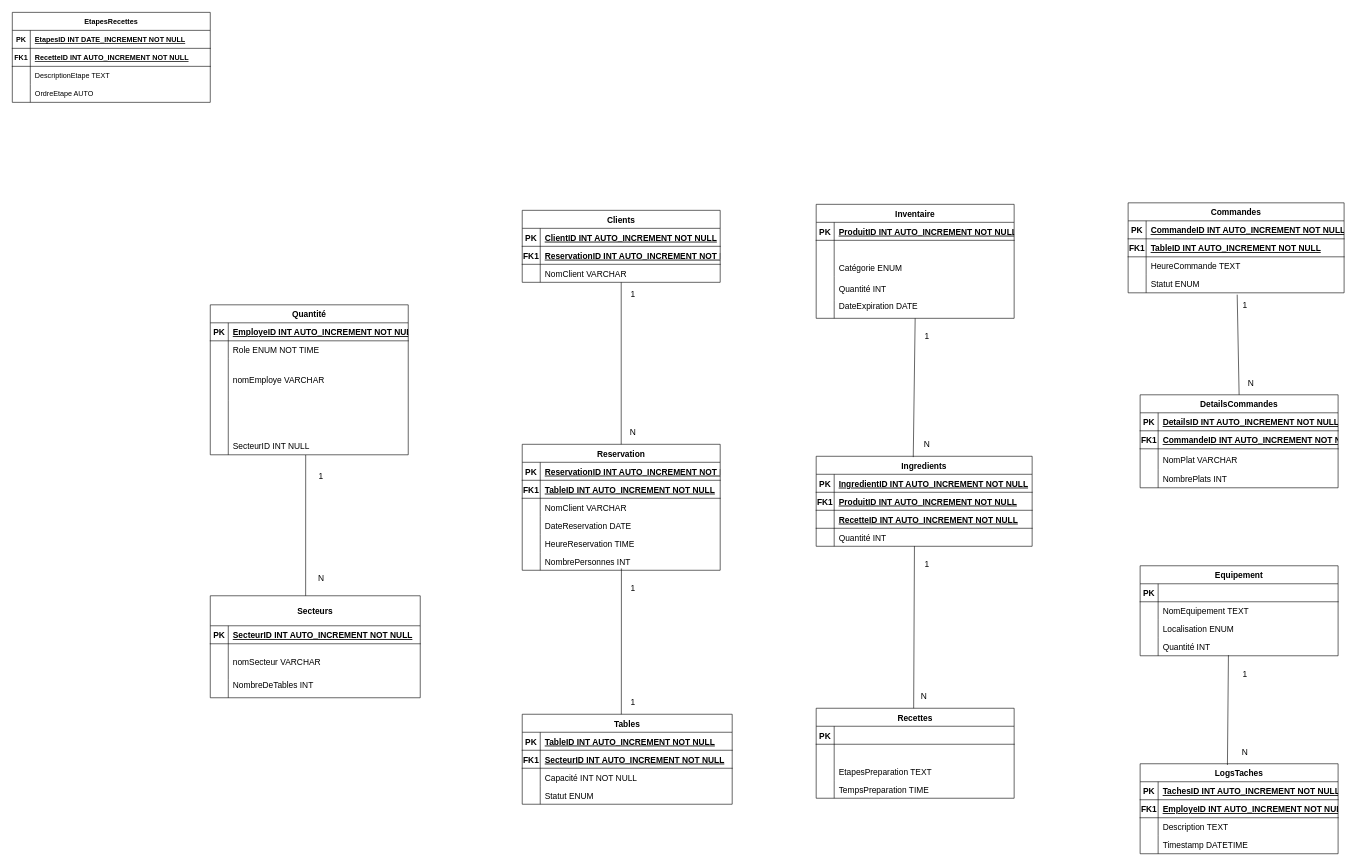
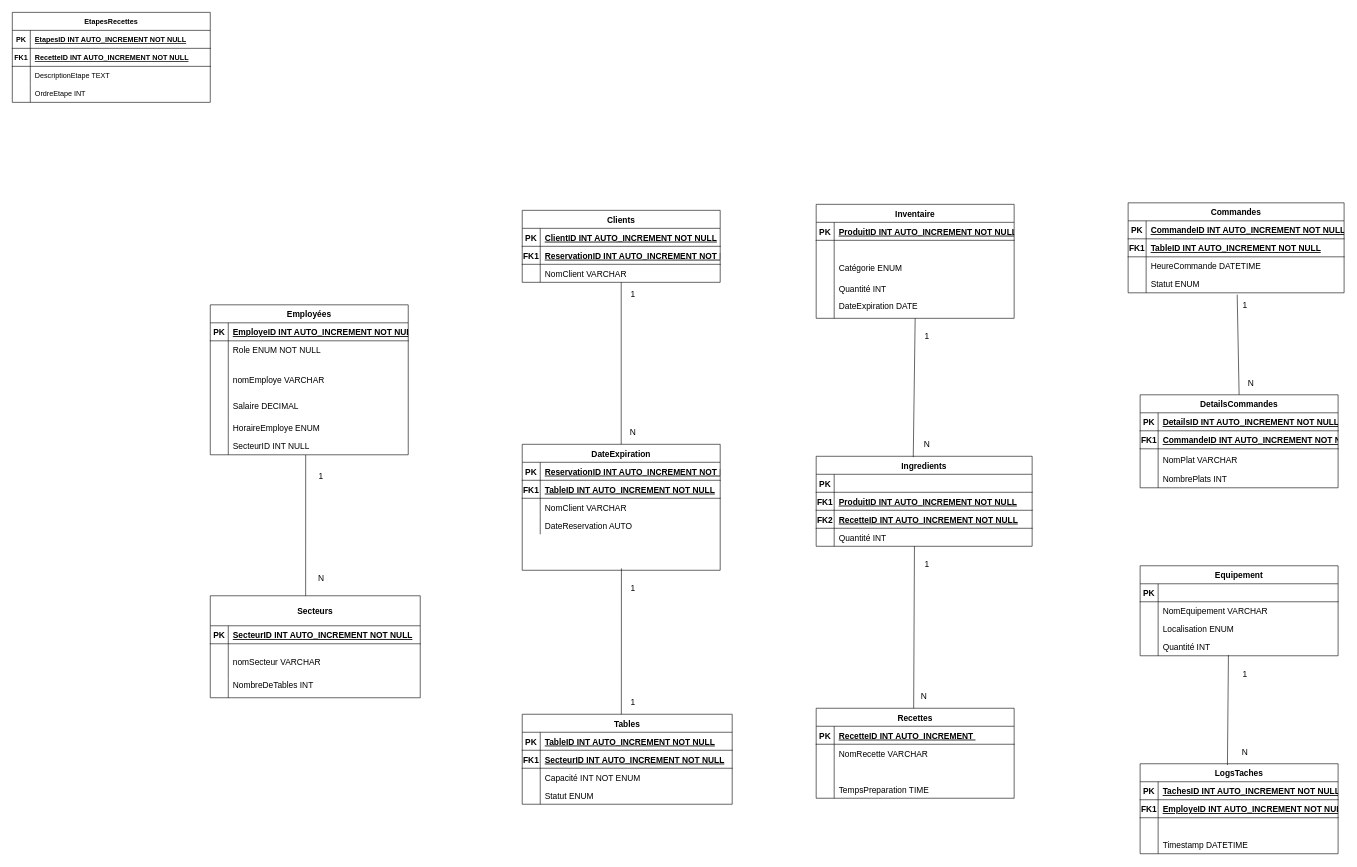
(104, 40) -> (104, 40)
(64, 94) -> (62, 94)
(1192, 266) -> (1201, 266)
(309, 314) -> (309, 314)
(271, 350) -> (271, 350)
none -> (318, 410)
none -> (318, 428)
(621, 454) -> (621, 454)
(933, 483) -> none
none -> (825, 519)
(590, 526) -> (590, 526)
(630, 543) -> none
(630, 561) -> none
(1203, 611) -> (1210, 611)
none -> (924, 735)
none -> (924, 753)
(924, 771) -> none
(590, 778) -> (590, 778)
(1248, 827) -> none
